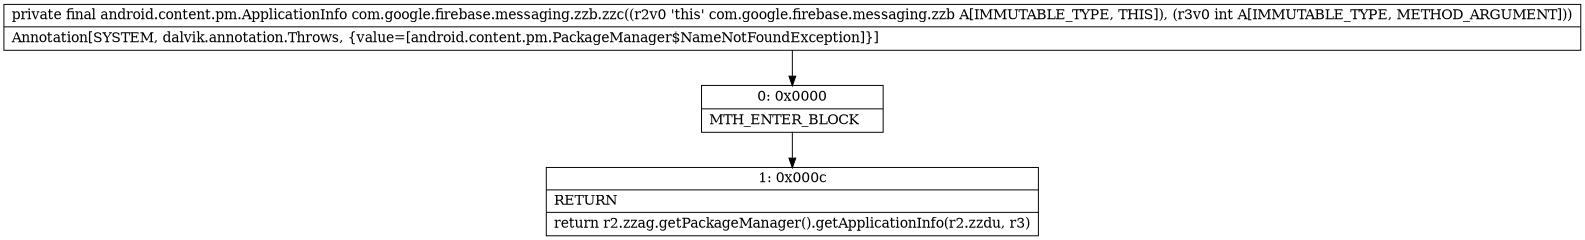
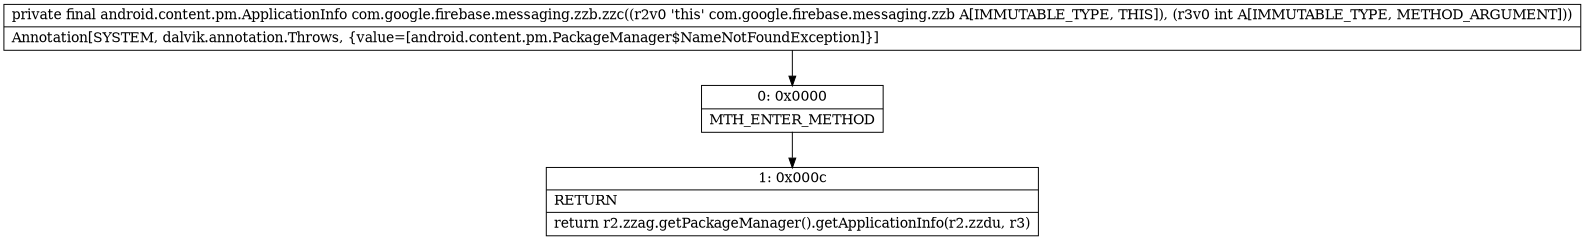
(785, 120) -> (792, 120)
